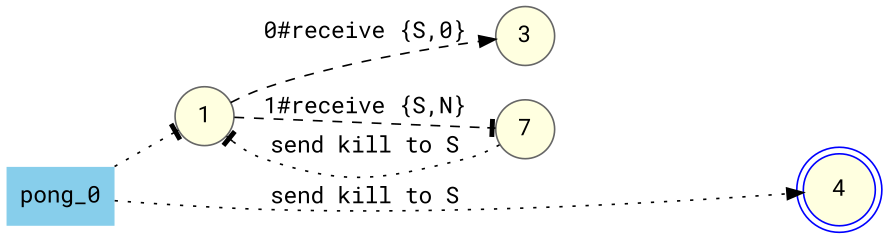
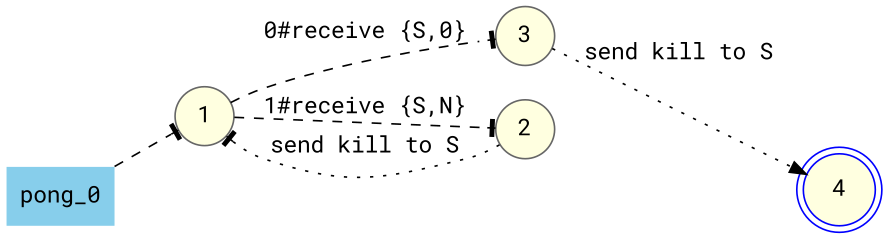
(353, 64) -> (353, 64)
(525, 129) -> (525, 129)
(143, 150) -> (143, 150)
(451, 210) -> (672, 108)
